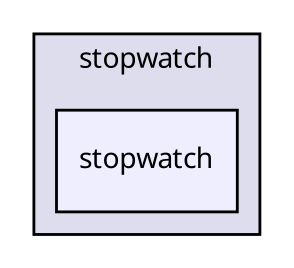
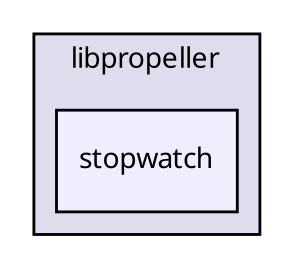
(147, 61) -> (147, 61)
